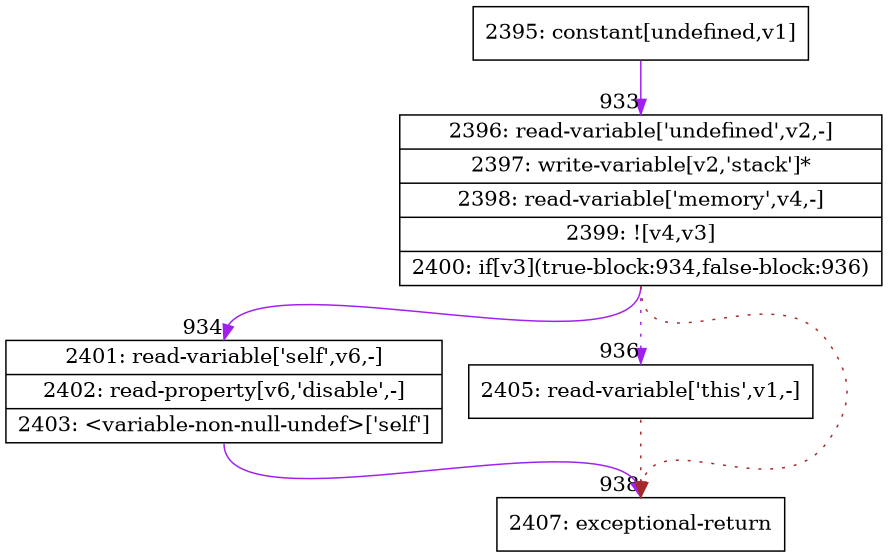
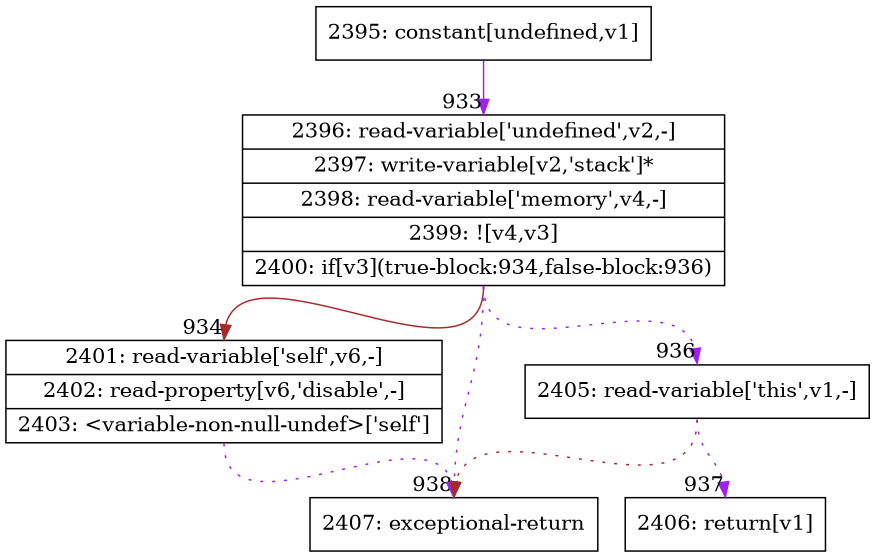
(440, 314) -> (361, 315)
(846, 384) -> (471, 384)
(425, 471) -> (332, 472)
none -> (725, 524)
